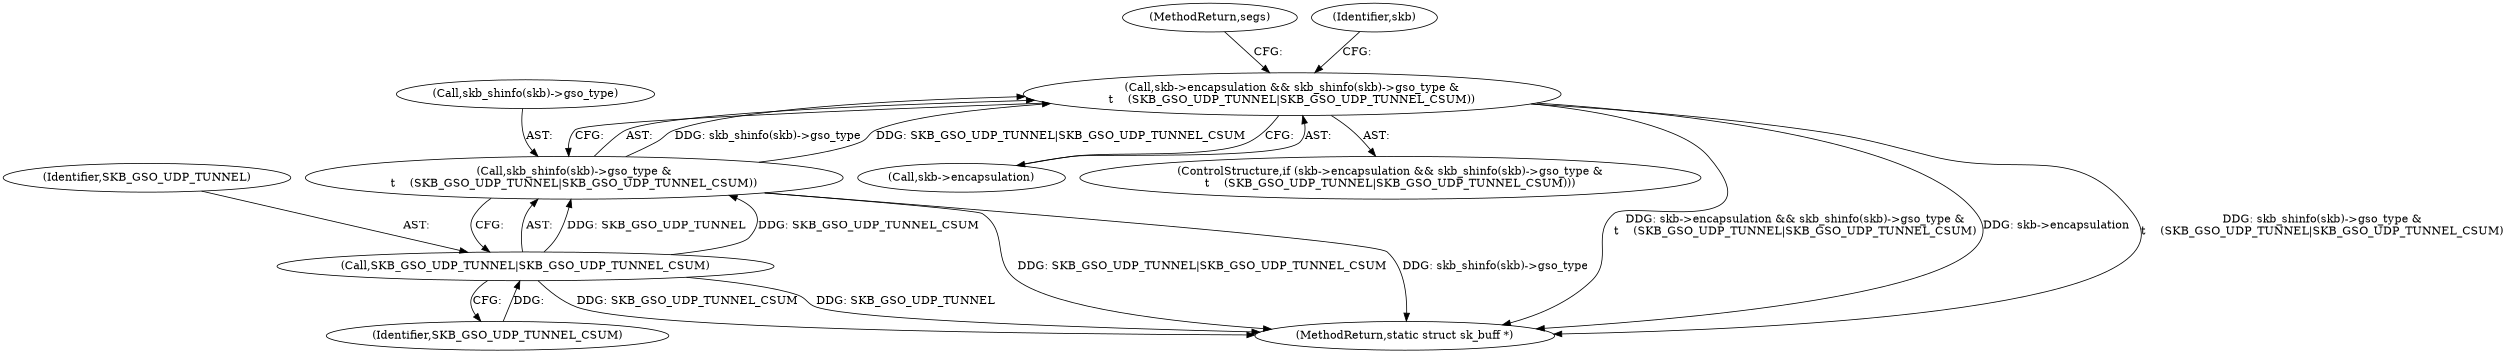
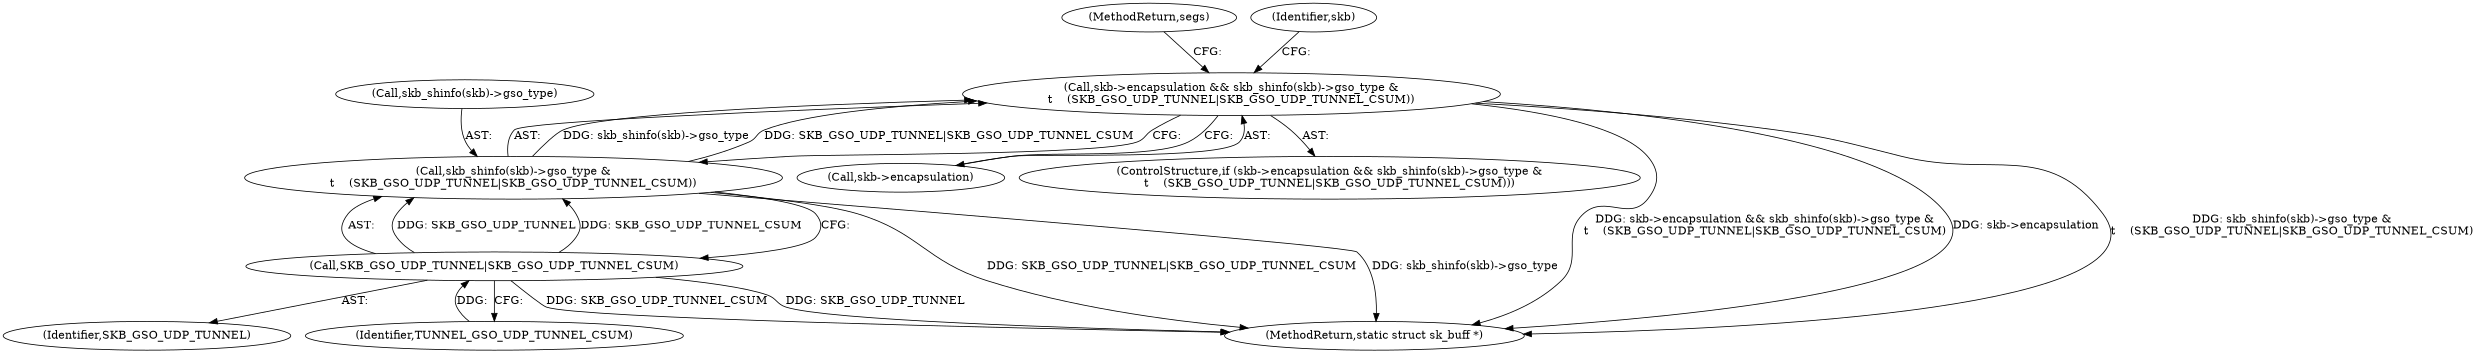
(331, 221) -> (322, 301)
(498, 336) -> (494, 336)
